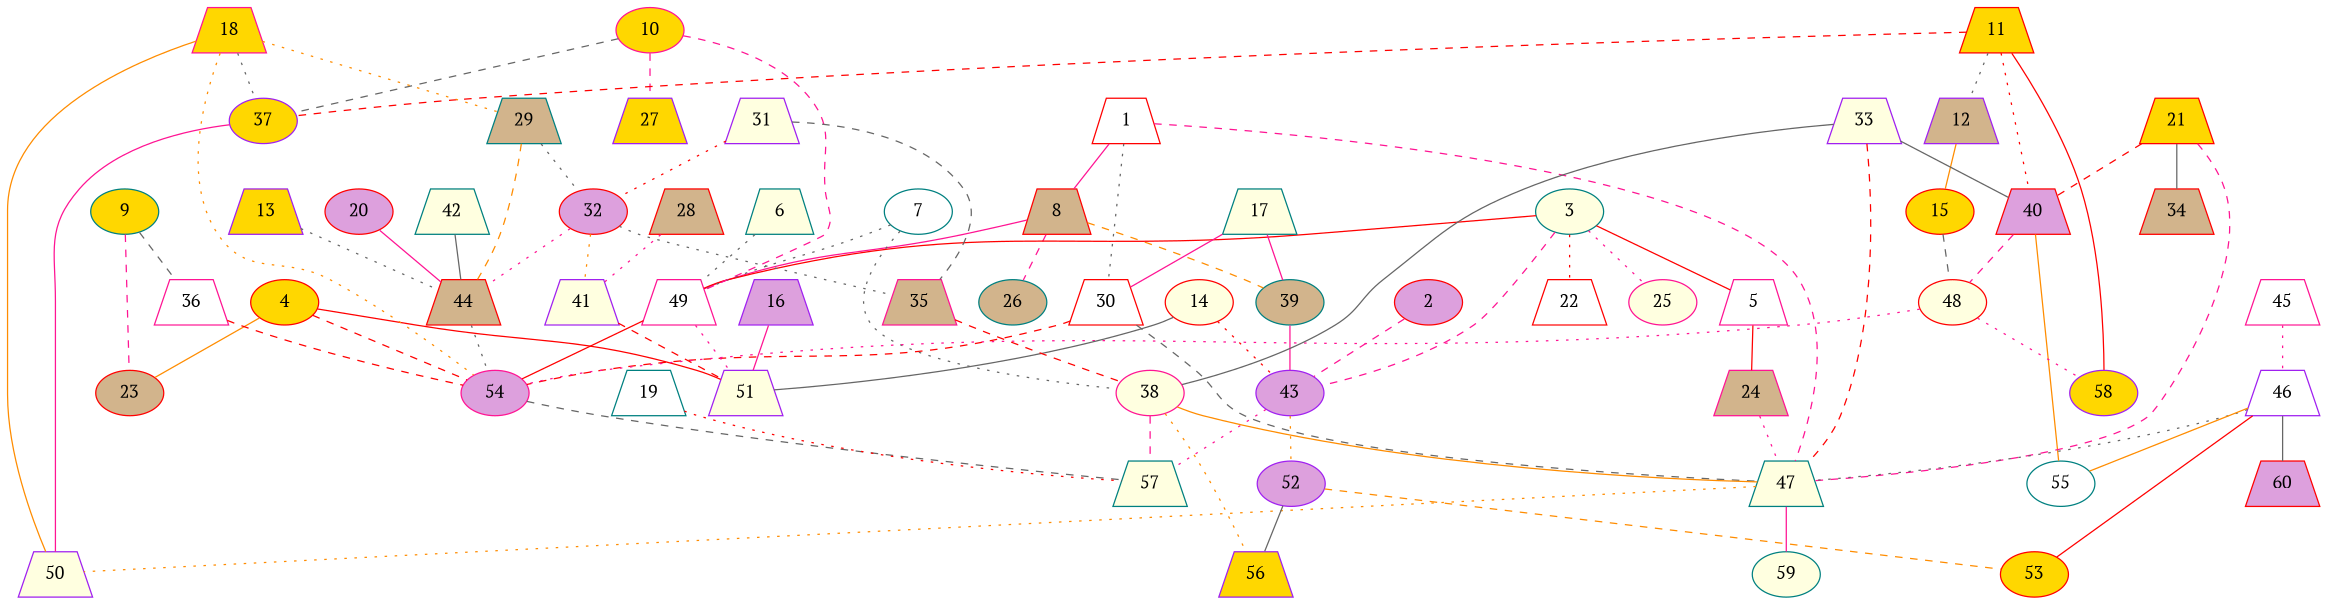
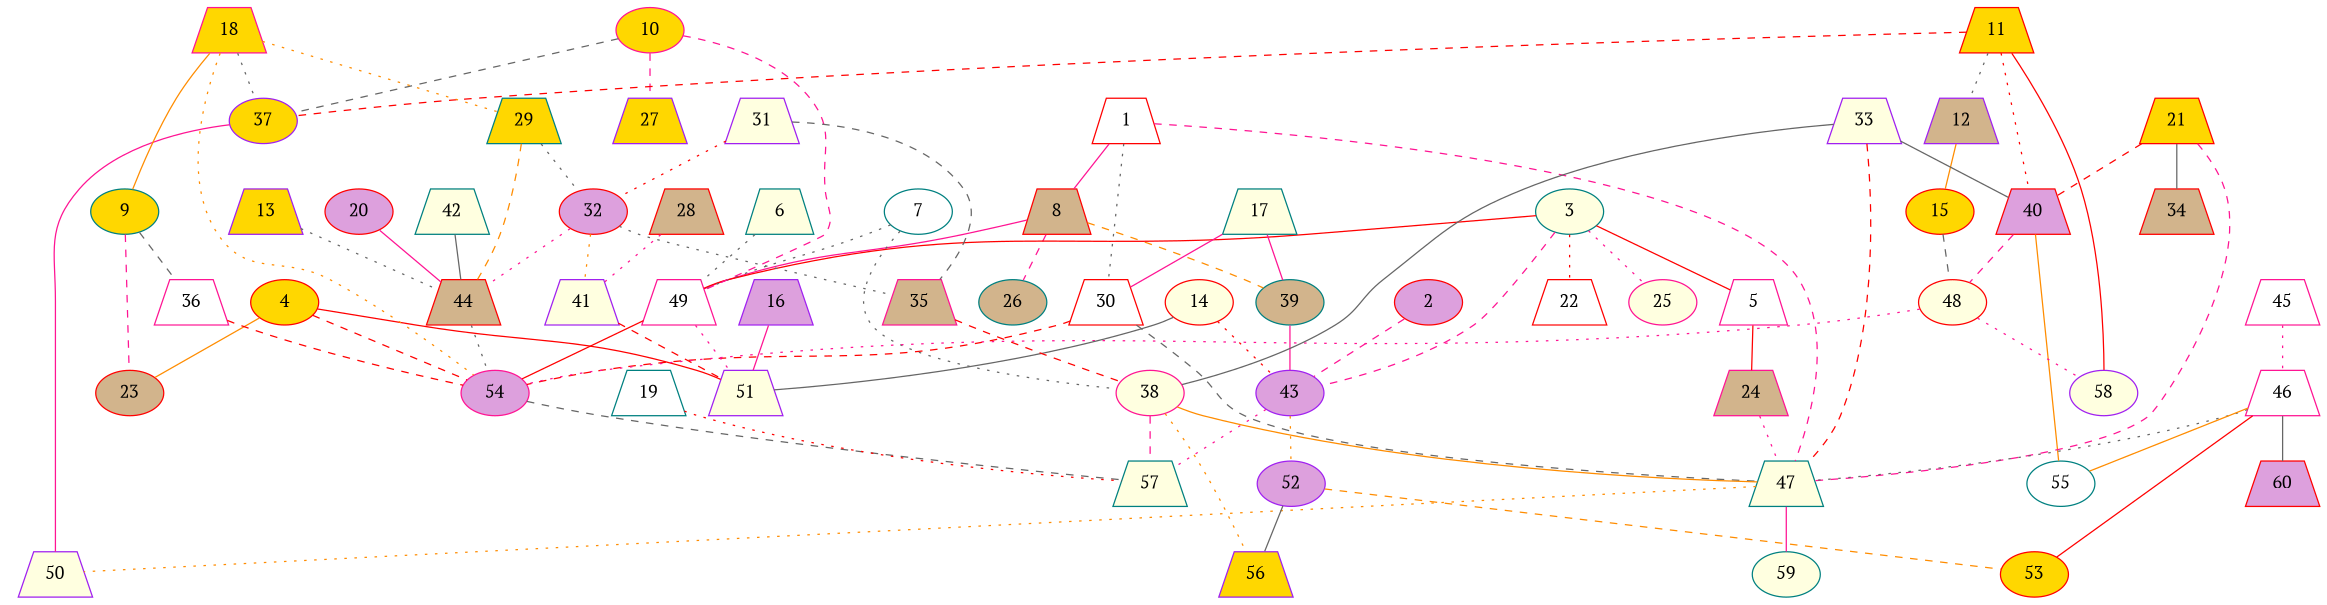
(524, 121) -> (524, 121)
(8, 249) -> (165, 118)
(2104, 393) -> (2104, 393)
(2283, 393) -> (2283, 393)
